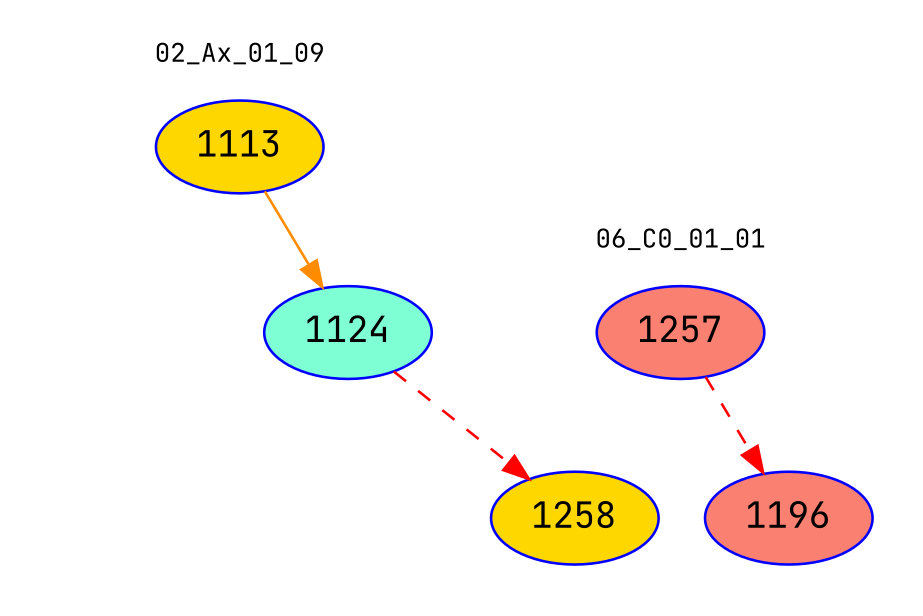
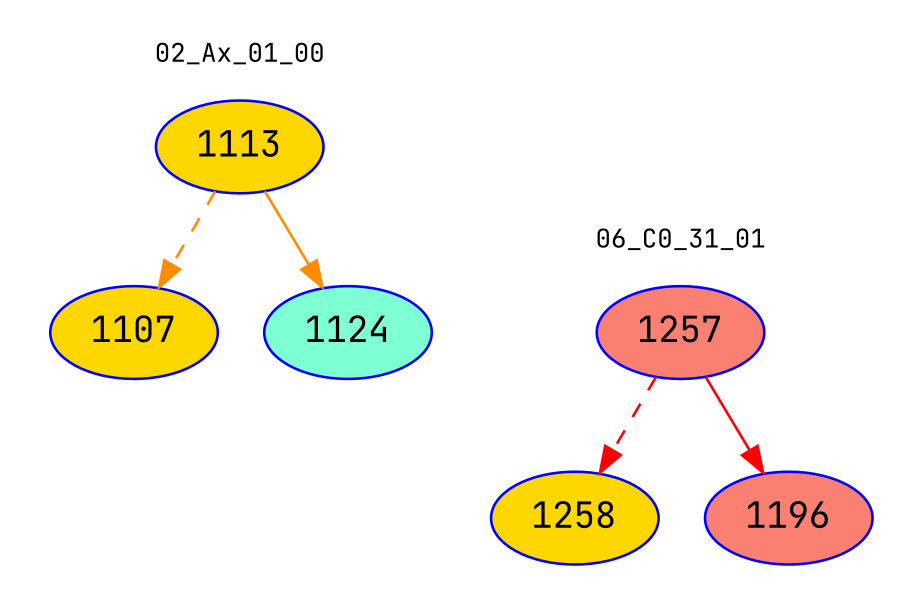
(241, 55) -> (241, 55)
(682, 241) -> (682, 241)
none -> (134, 333)
(728, 414) -> (728, 414)
(451, 417) -> (635, 414)
